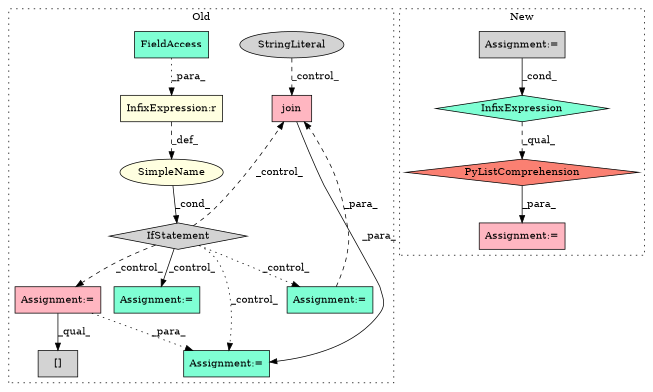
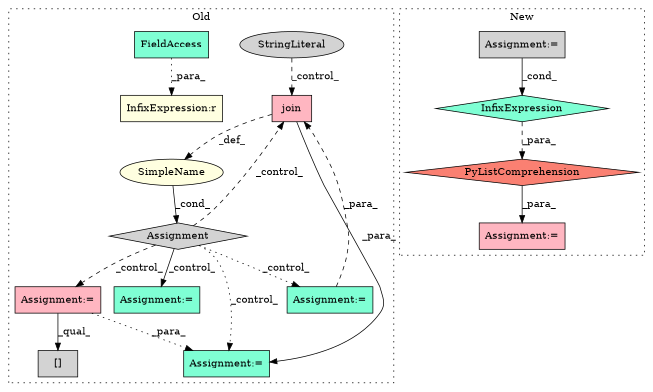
(172, 137) -> (229, 130)
(539, 140) -> (539, 140)
(178, 236) -> (178, 236)
